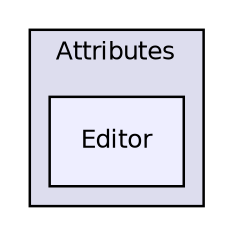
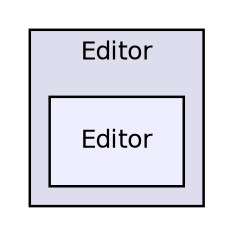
(117, 53) -> (117, 53)
